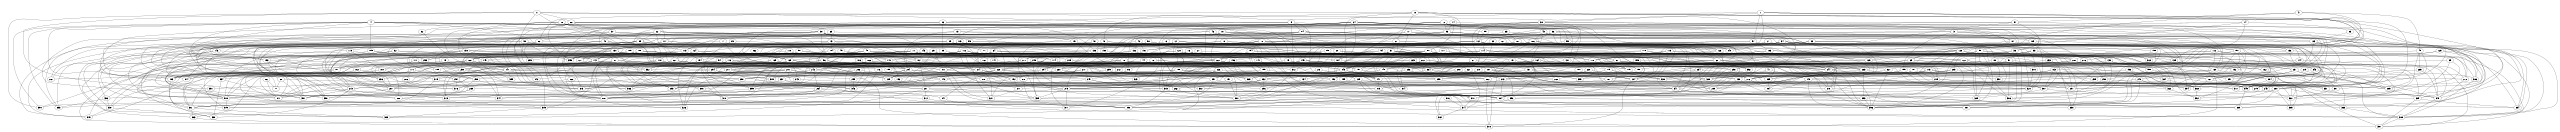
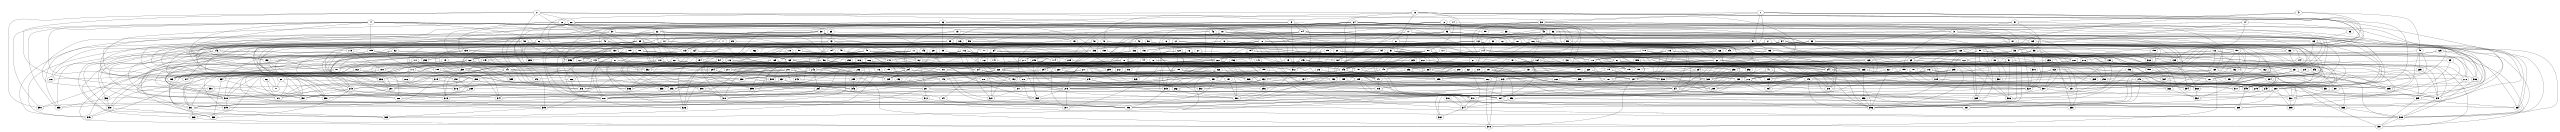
(422, 32) -> none
none -> (849, 60)
none -> (662, 89)
(1403, 89) -> none
